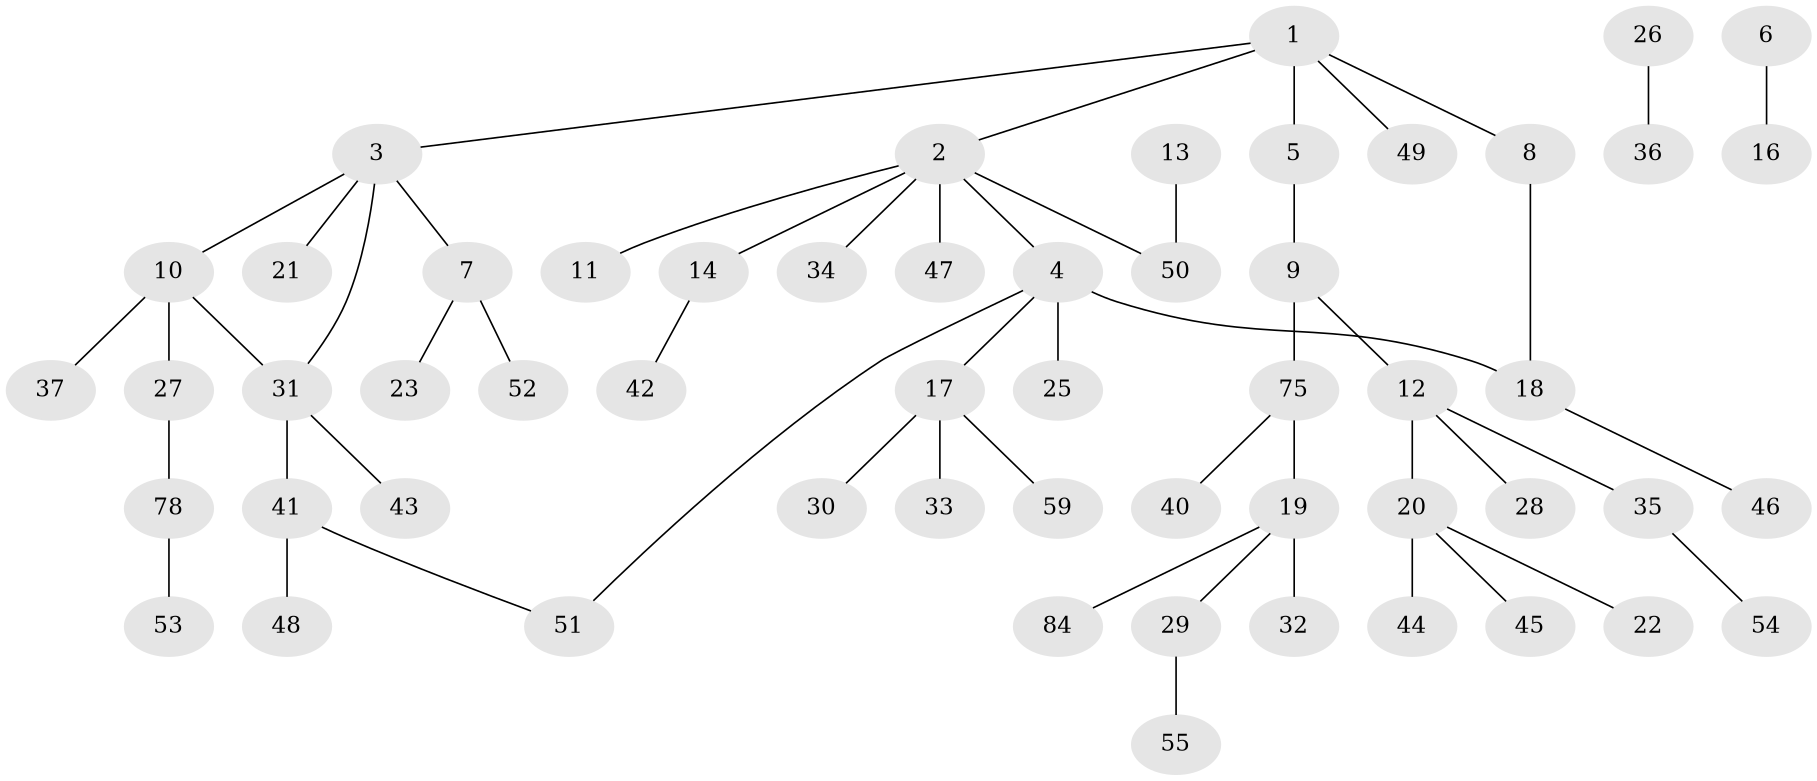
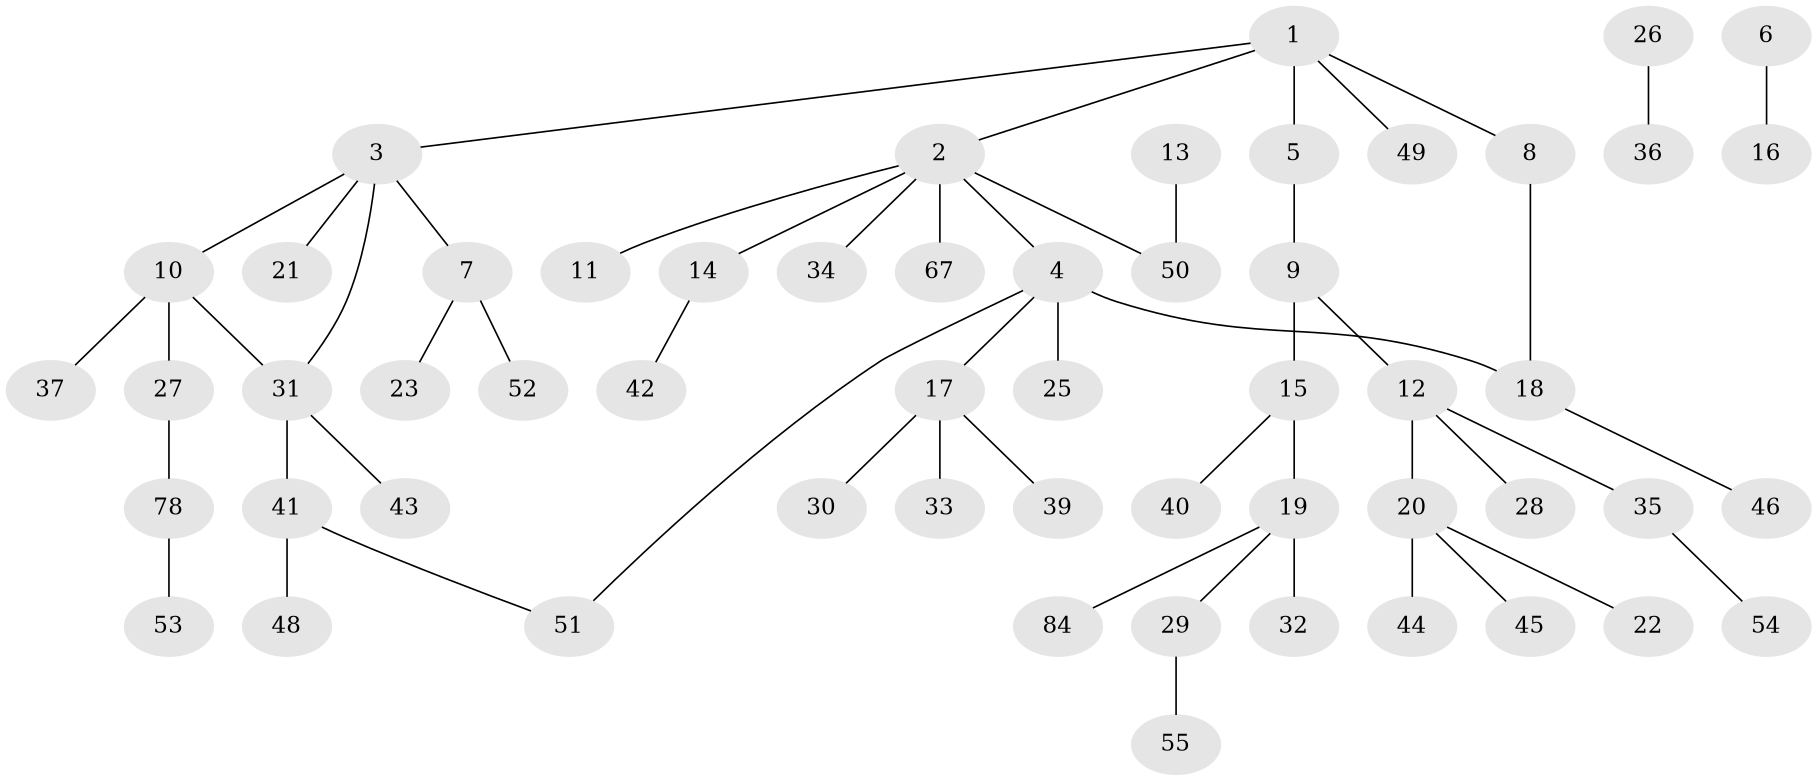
(940, 272) -> (940, 272)
(1294, 390) -> (1294, 390)
(1058, 508) -> (1058, 508)
